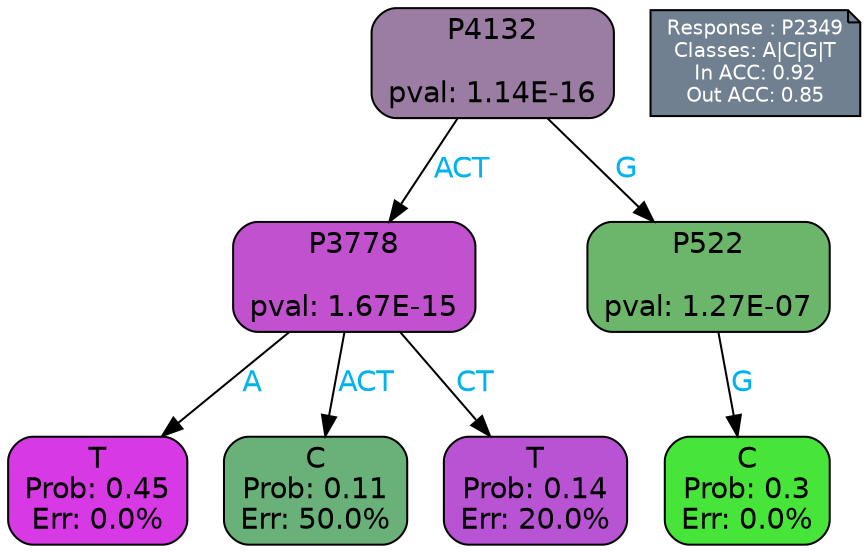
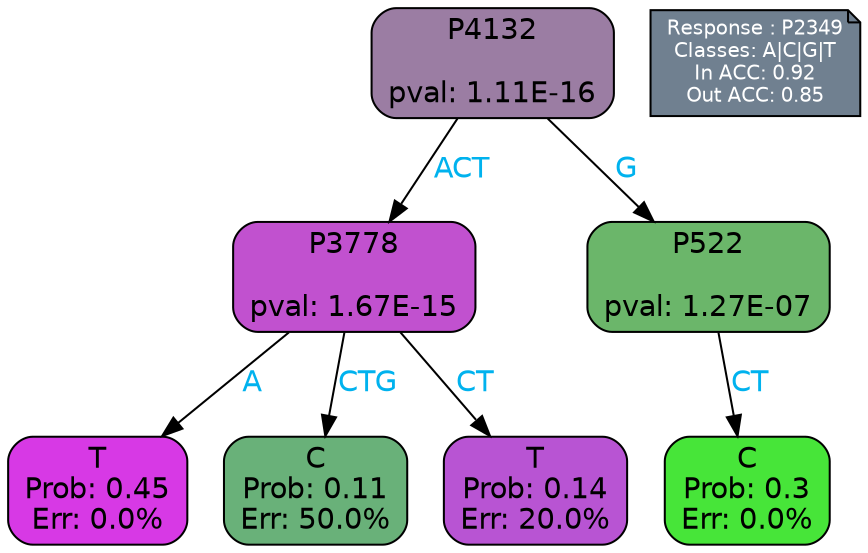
(493, 63) -> (493, 63)
(366, 384) -> (368, 384)
(742, 384) -> (750, 384)
